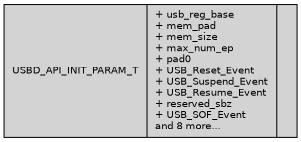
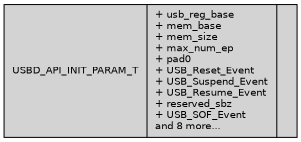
(186, 26) -> (189, 26)
